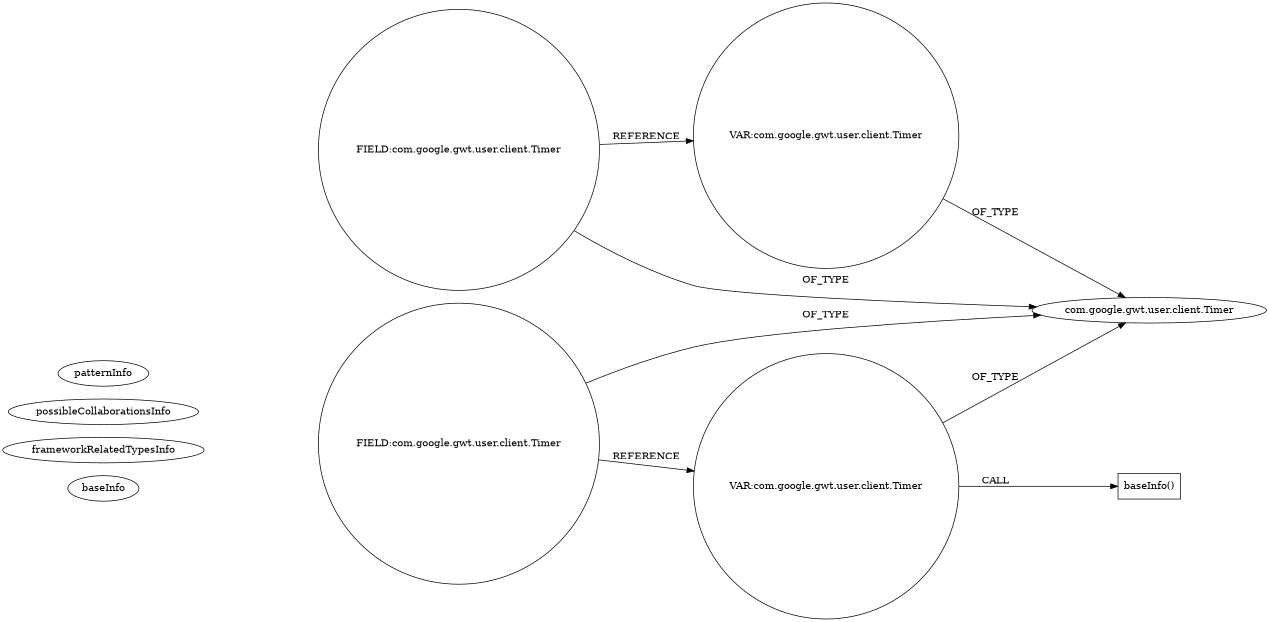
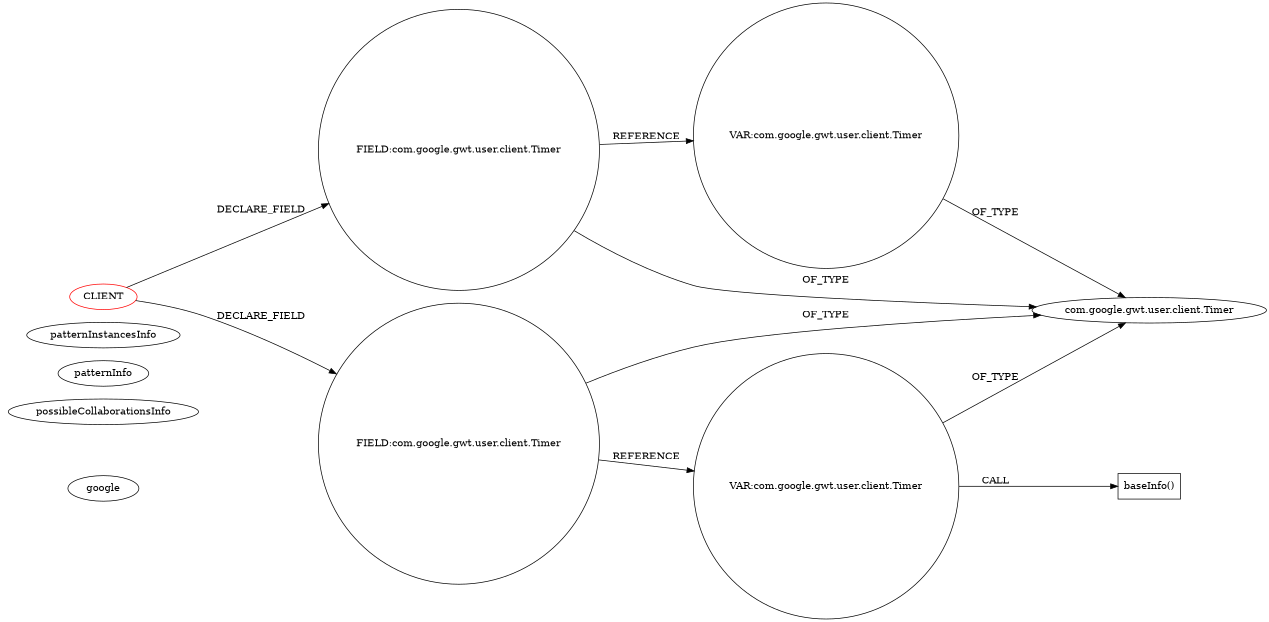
none -> (103, 297)
none -> (103, 335)
(103, 450) -> none
(103, 488) -> (103, 488)
